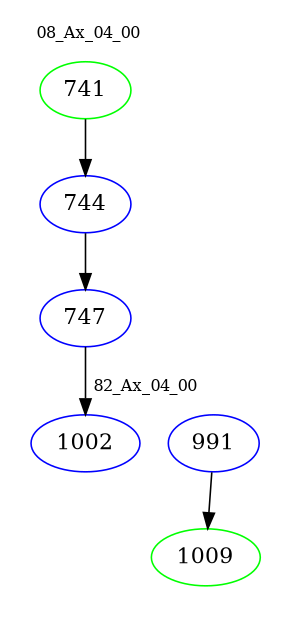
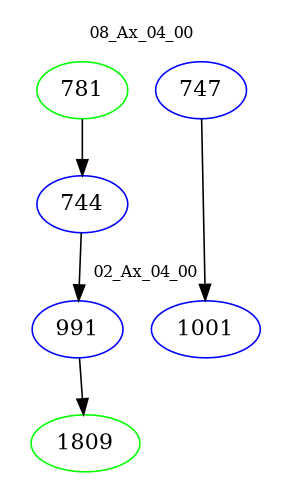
(86, 90) -> (82, 90)
(86, 253) -> (80, 268)
(146, 387) -> (146, 273)
(86, 443) -> (206, 329)
(206, 557) -> (86, 443)
